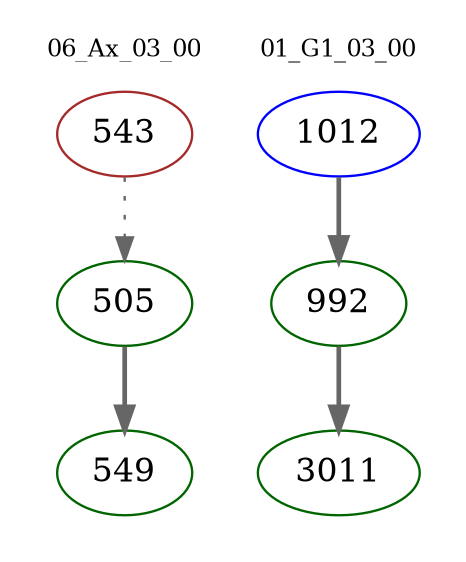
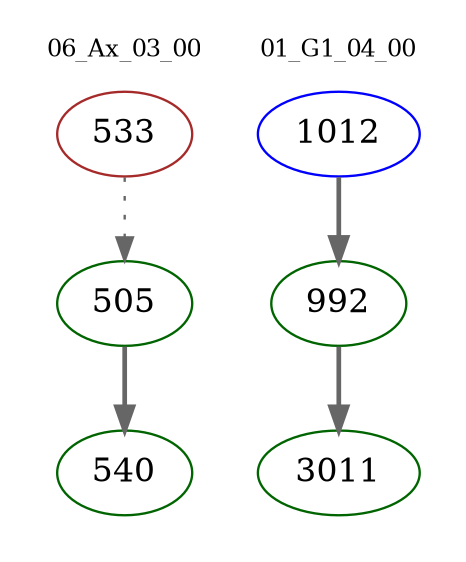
(339, 51) -> (339, 51)
(125, 134) -> (125, 134)
(125, 473) -> (125, 473)
